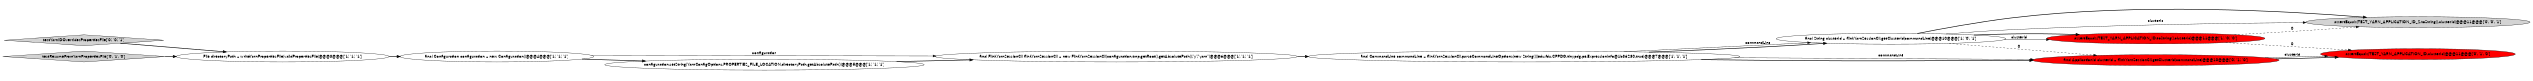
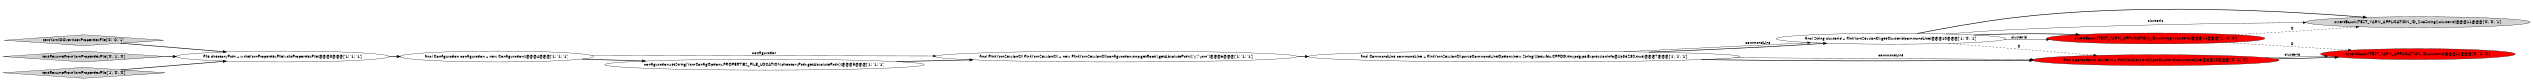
none -> (84, 73)
